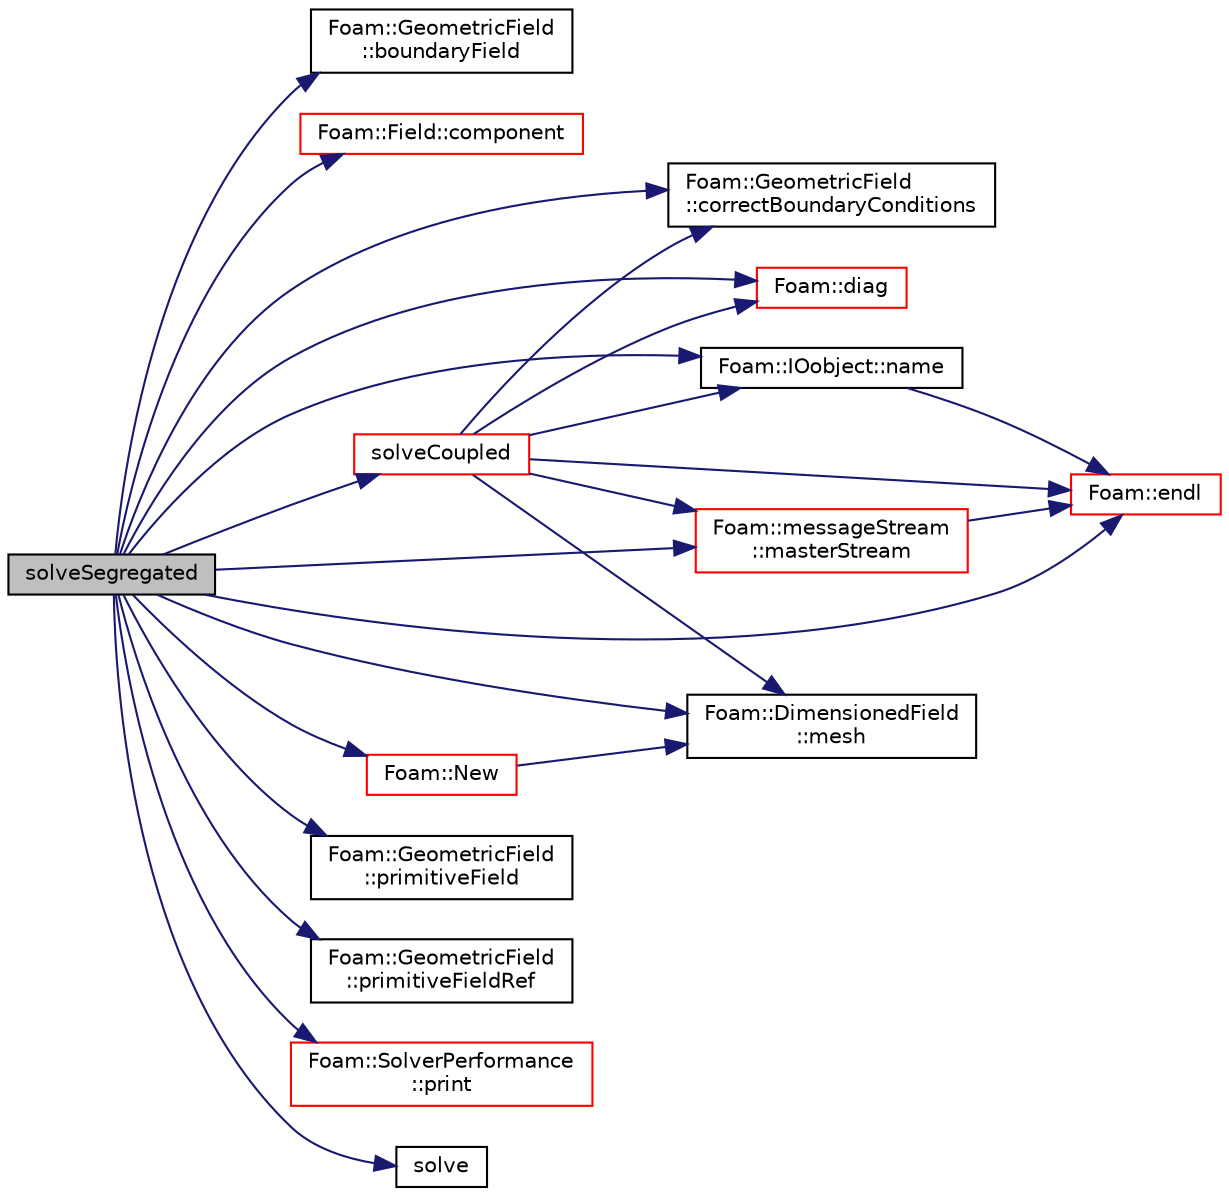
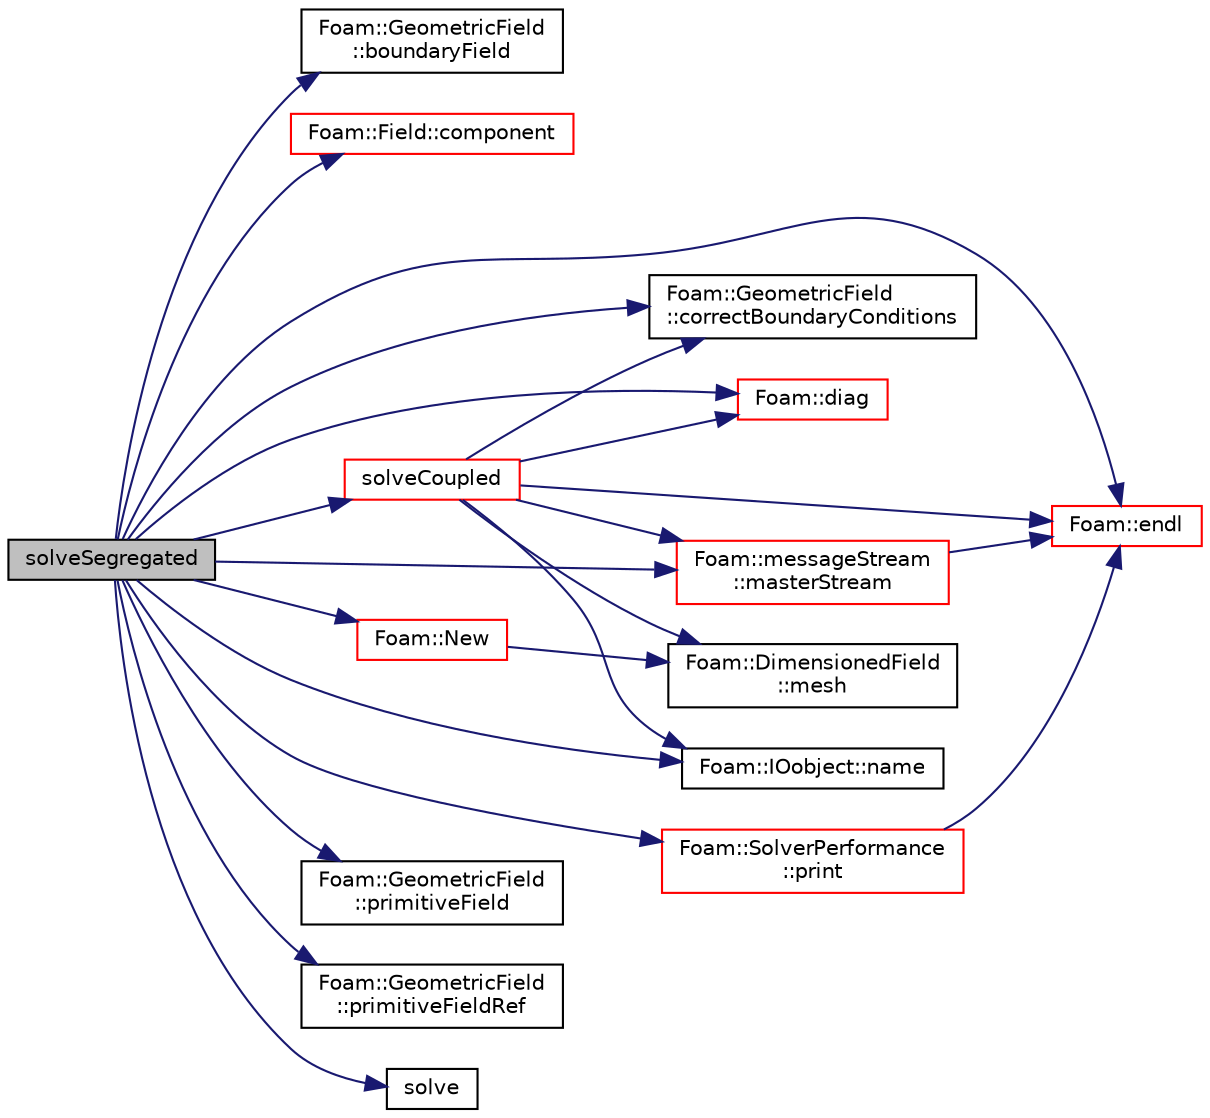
(1001, 421) -> (1052, 714)
(407, 671) -> none
